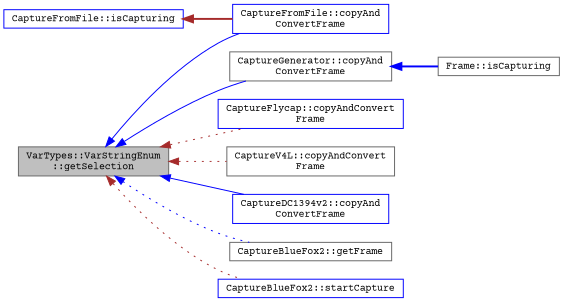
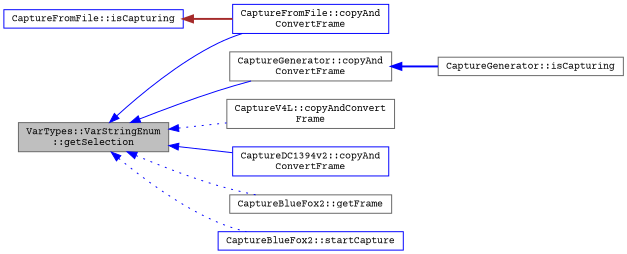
(499, 66) -> (531, 66)
(311, 114) -> none
(203, 161) -> (203, 125)
(172, 240) -> (179, 202)
